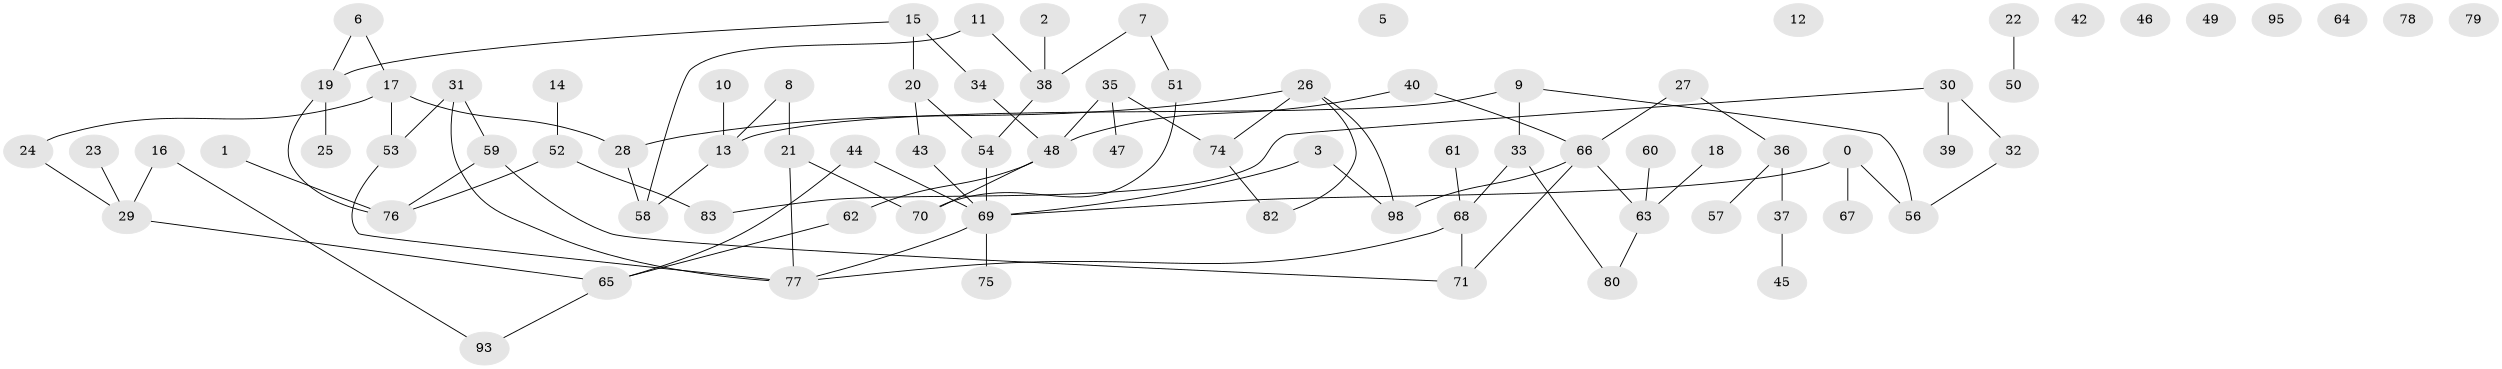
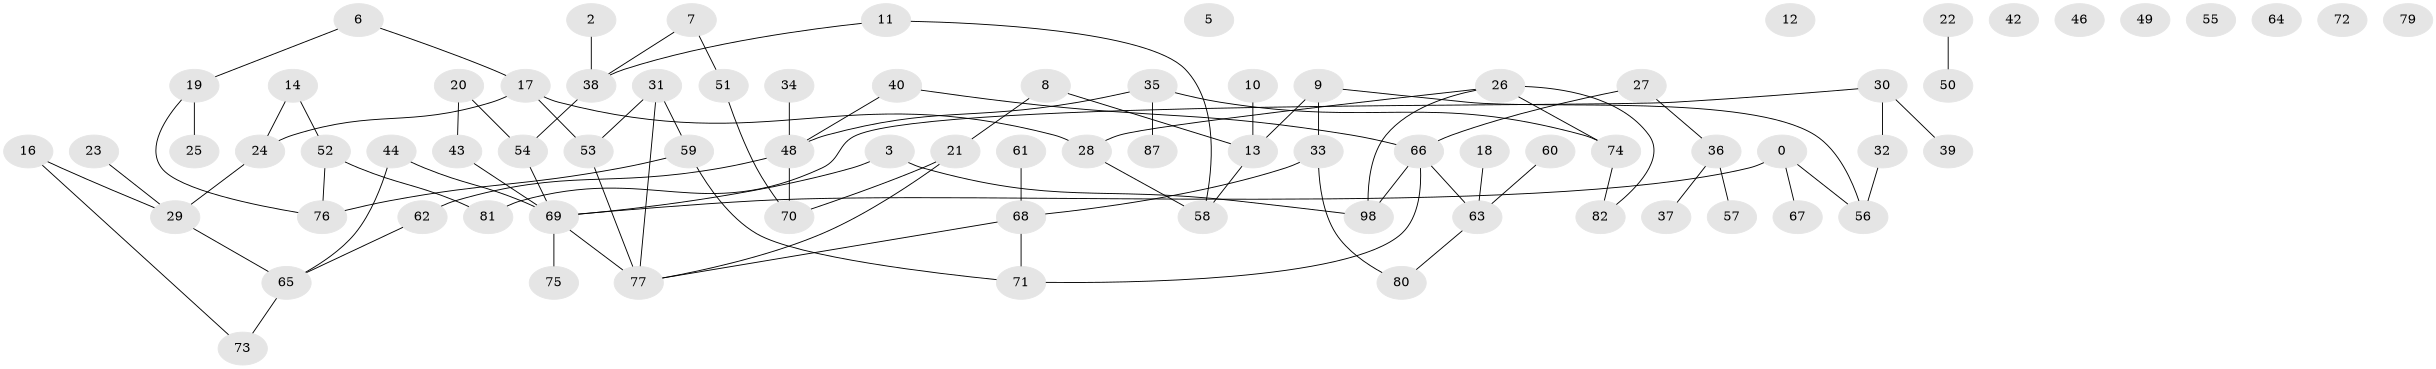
(913, 20) -> none
(2277, 20) -> (2211, 20)
(2408, 20) -> (2342, 20)
none -> (276, 119)
(225, 151) -> none
(1118, 151) -> (1152, 151)
(709, 217) -> (488, 217)
(1782, 283) -> none
(485, 349) -> (243, 349)
